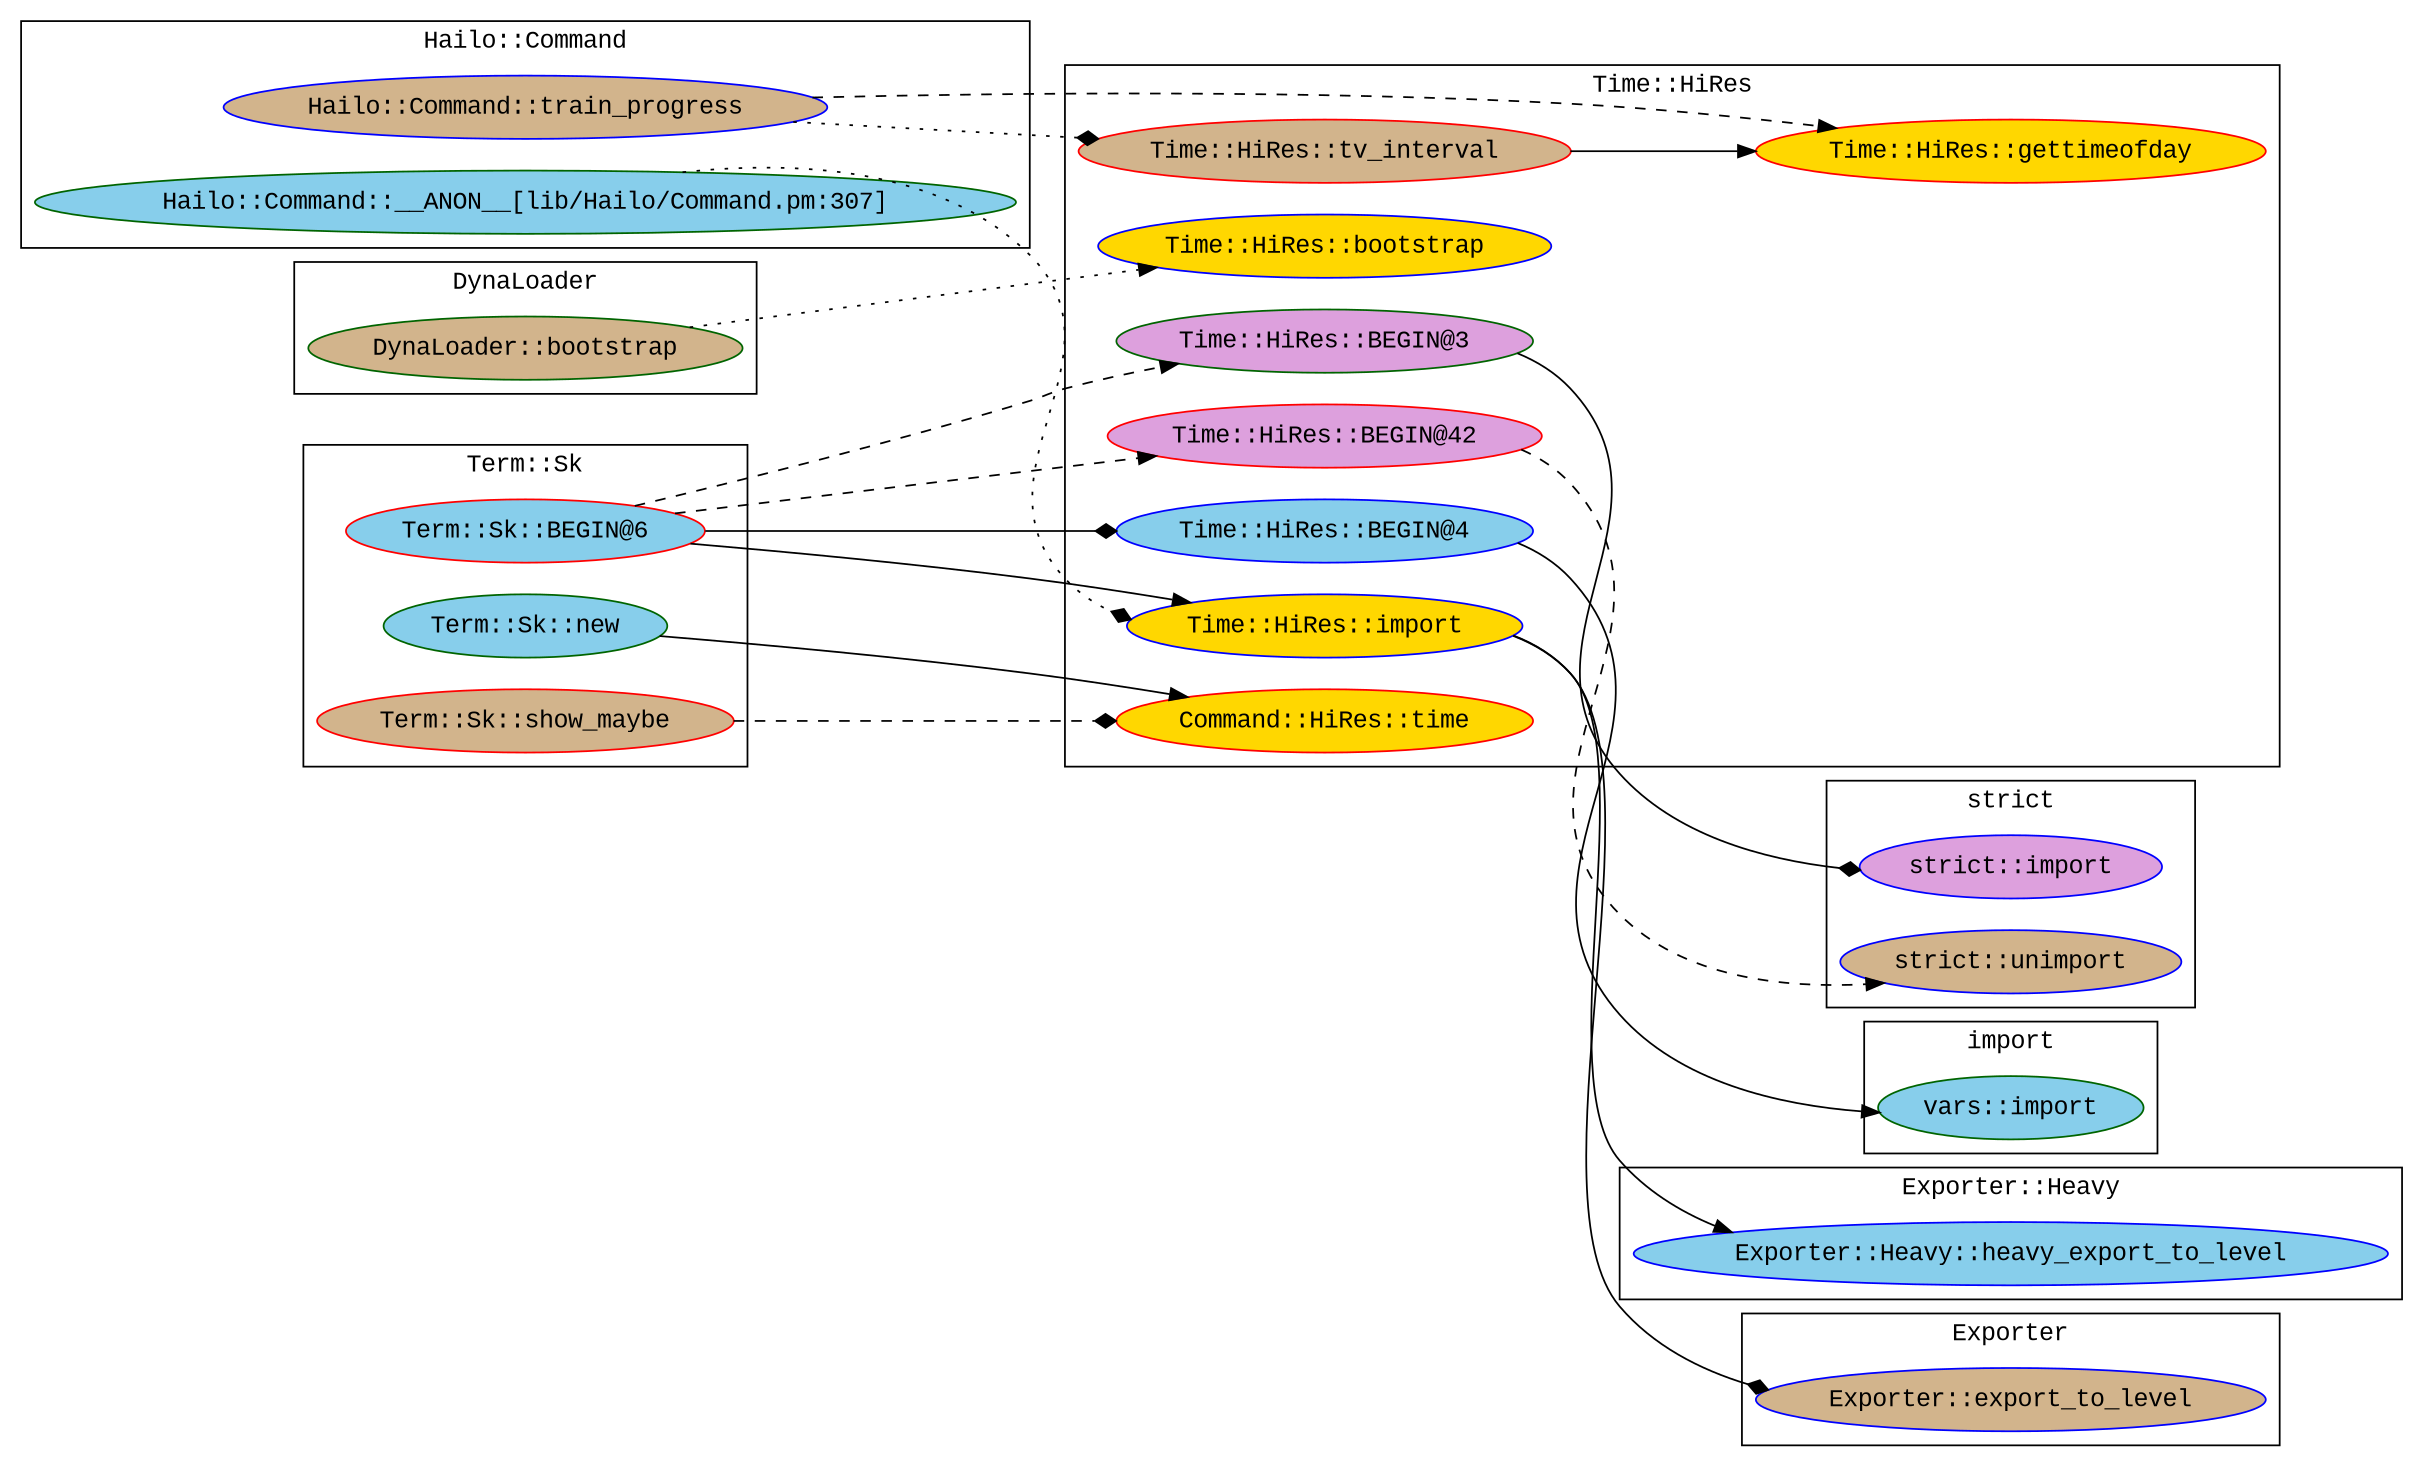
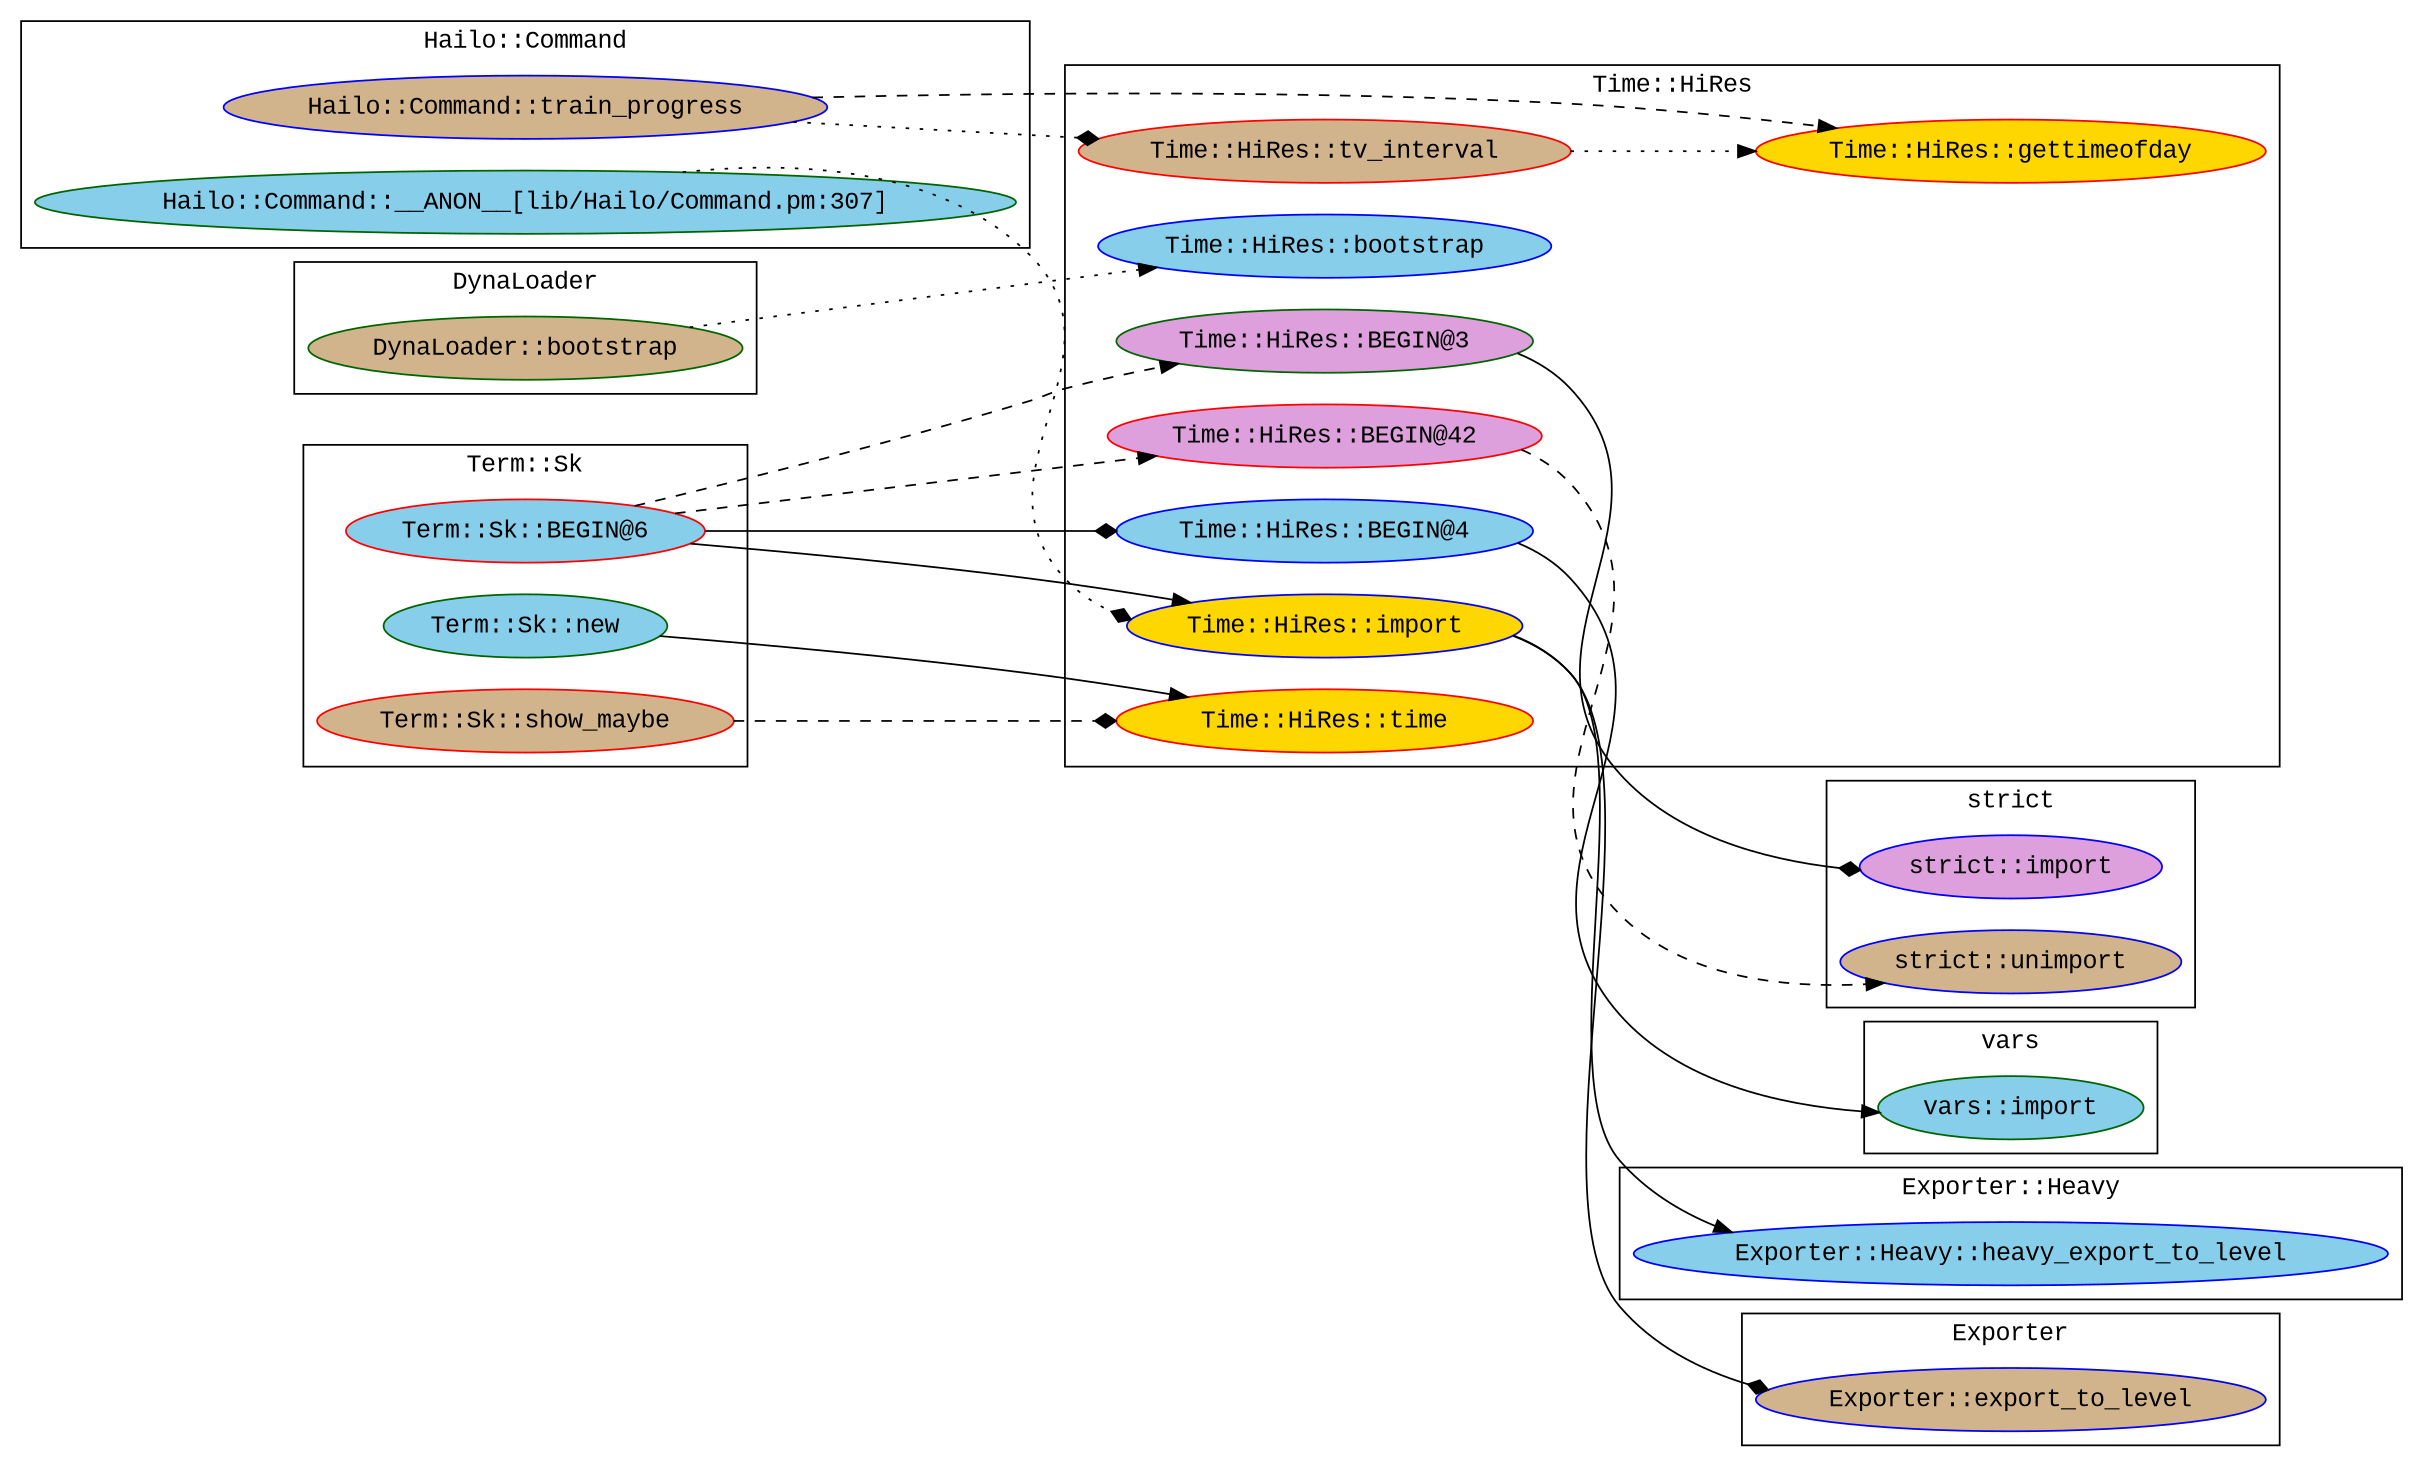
(1654, 151) -> (1654, 151)
(1325, 246) -> (1325, 246)
(1325, 721) -> (1325, 721)
(2011, 1042) -> (2011, 1042)
